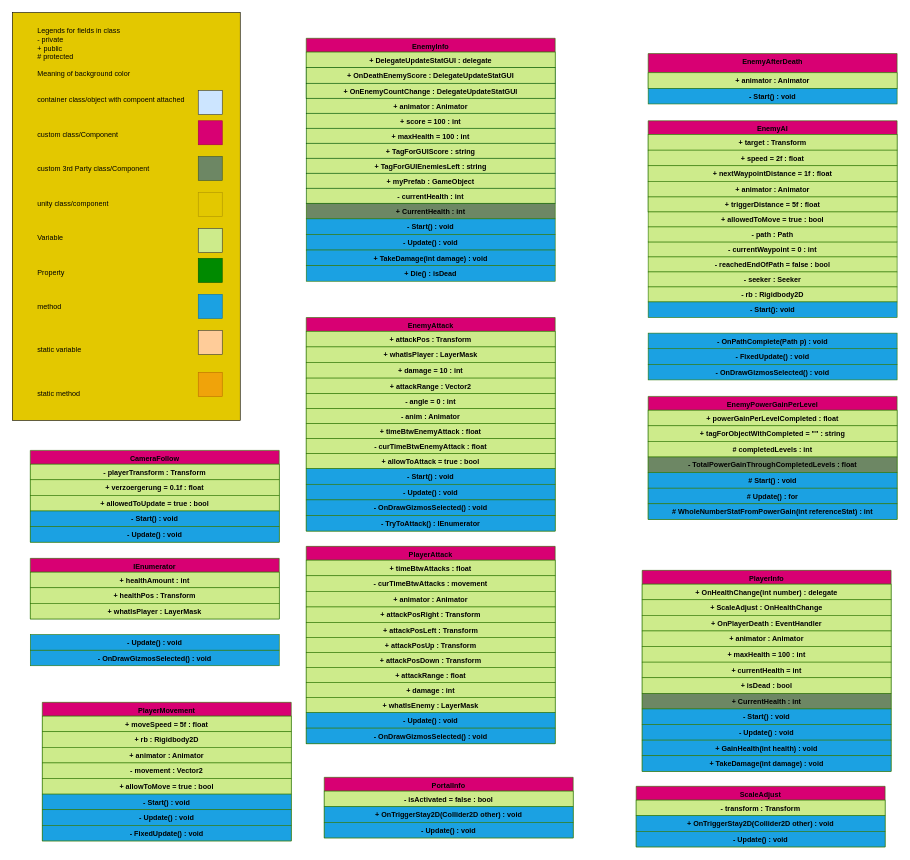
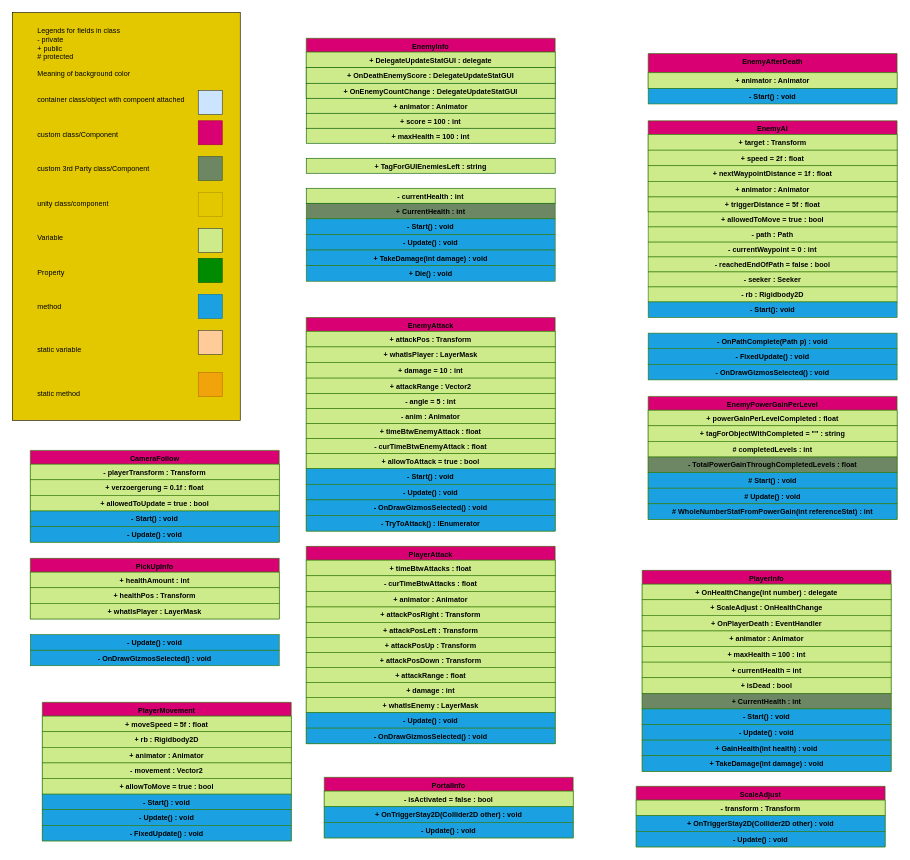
(431, 151) -> none
(431, 181) -> none
(431, 274) -> (431, 274)
(431, 402) -> (431, 402)
(773, 496) -> (773, 496)
(155, 566) -> (155, 566)
(431, 584) -> (431, 584)
